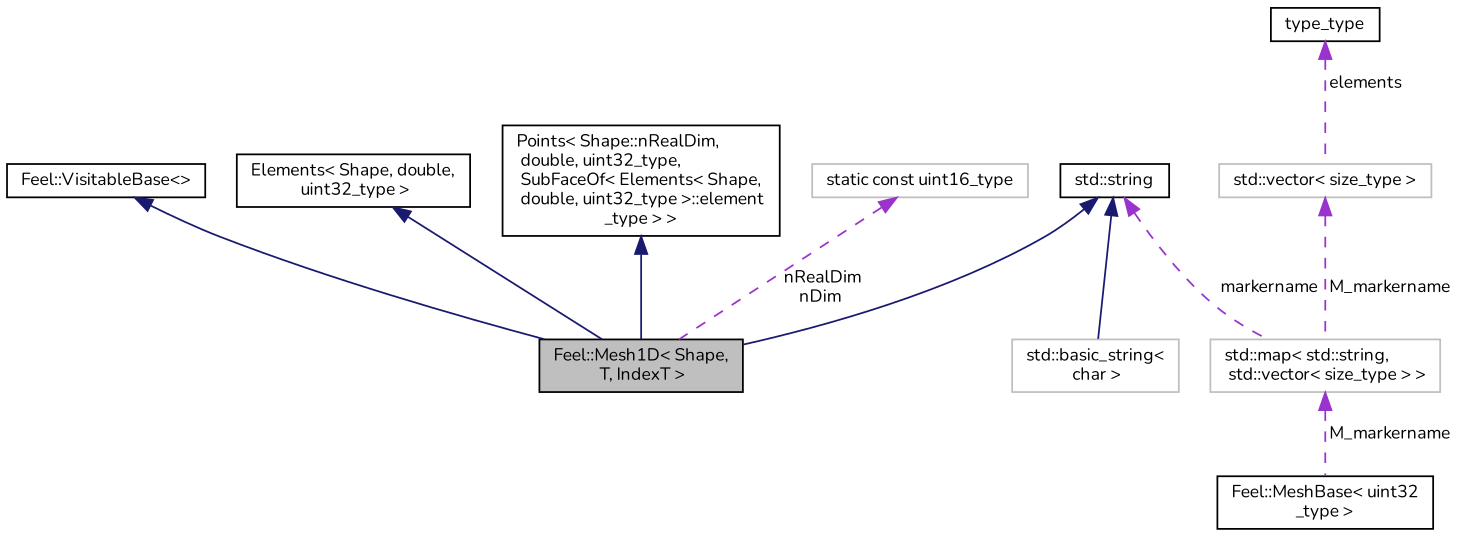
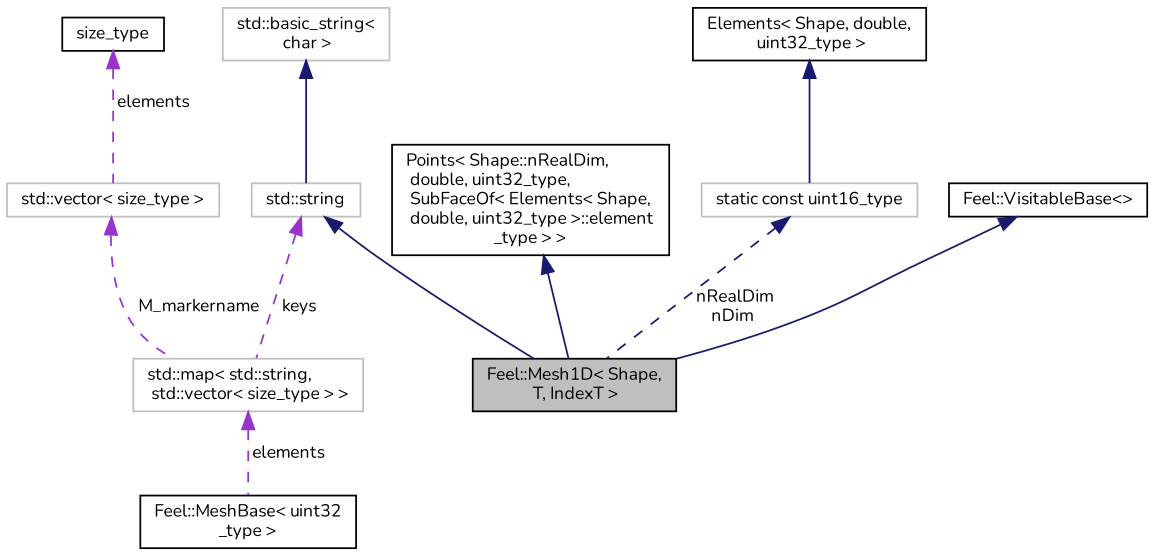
(1325, 25) -> (113, 34)
(1115, 181) -> (306, 200)
(780, 273) -> (691, 293)
(1105, 277) -> (306, 131)
(505, 278) -> (810, 131)
(1267, 288) -> (297, 307)
(1388, 434) -> (287, 453)
